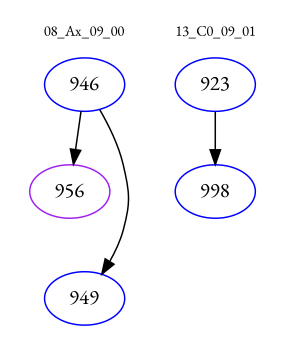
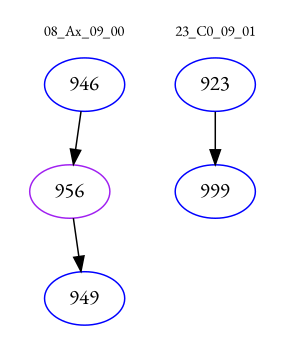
(216, 32) -> (216, 32)
(127, 184) -> (76, 237)
(215, 192) -> (215, 192)
